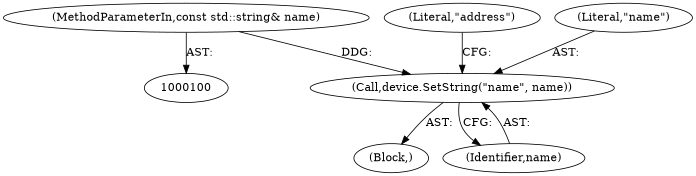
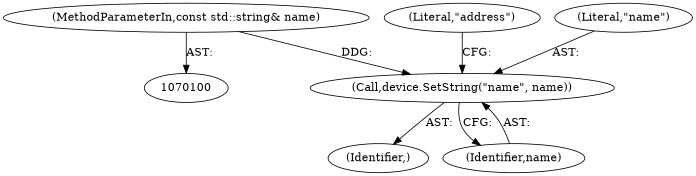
(186, 88) -> (186, 88)
(391, 158) -> (378, 158)
